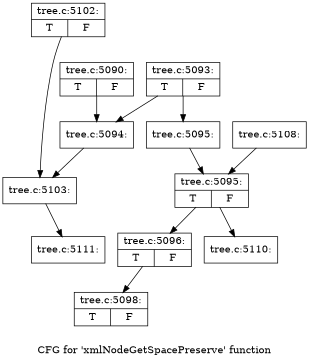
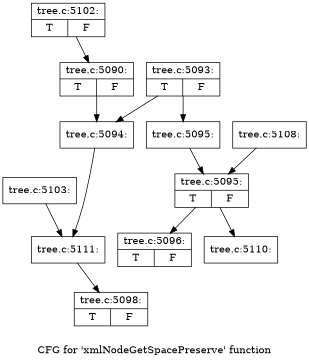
(46, 103) -> (81, 46)
(71, 160) -> (87, 189)
(135, 277) -> (86, 275)
